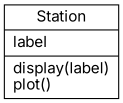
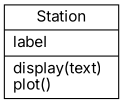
(62, 69) -> (58, 69)
